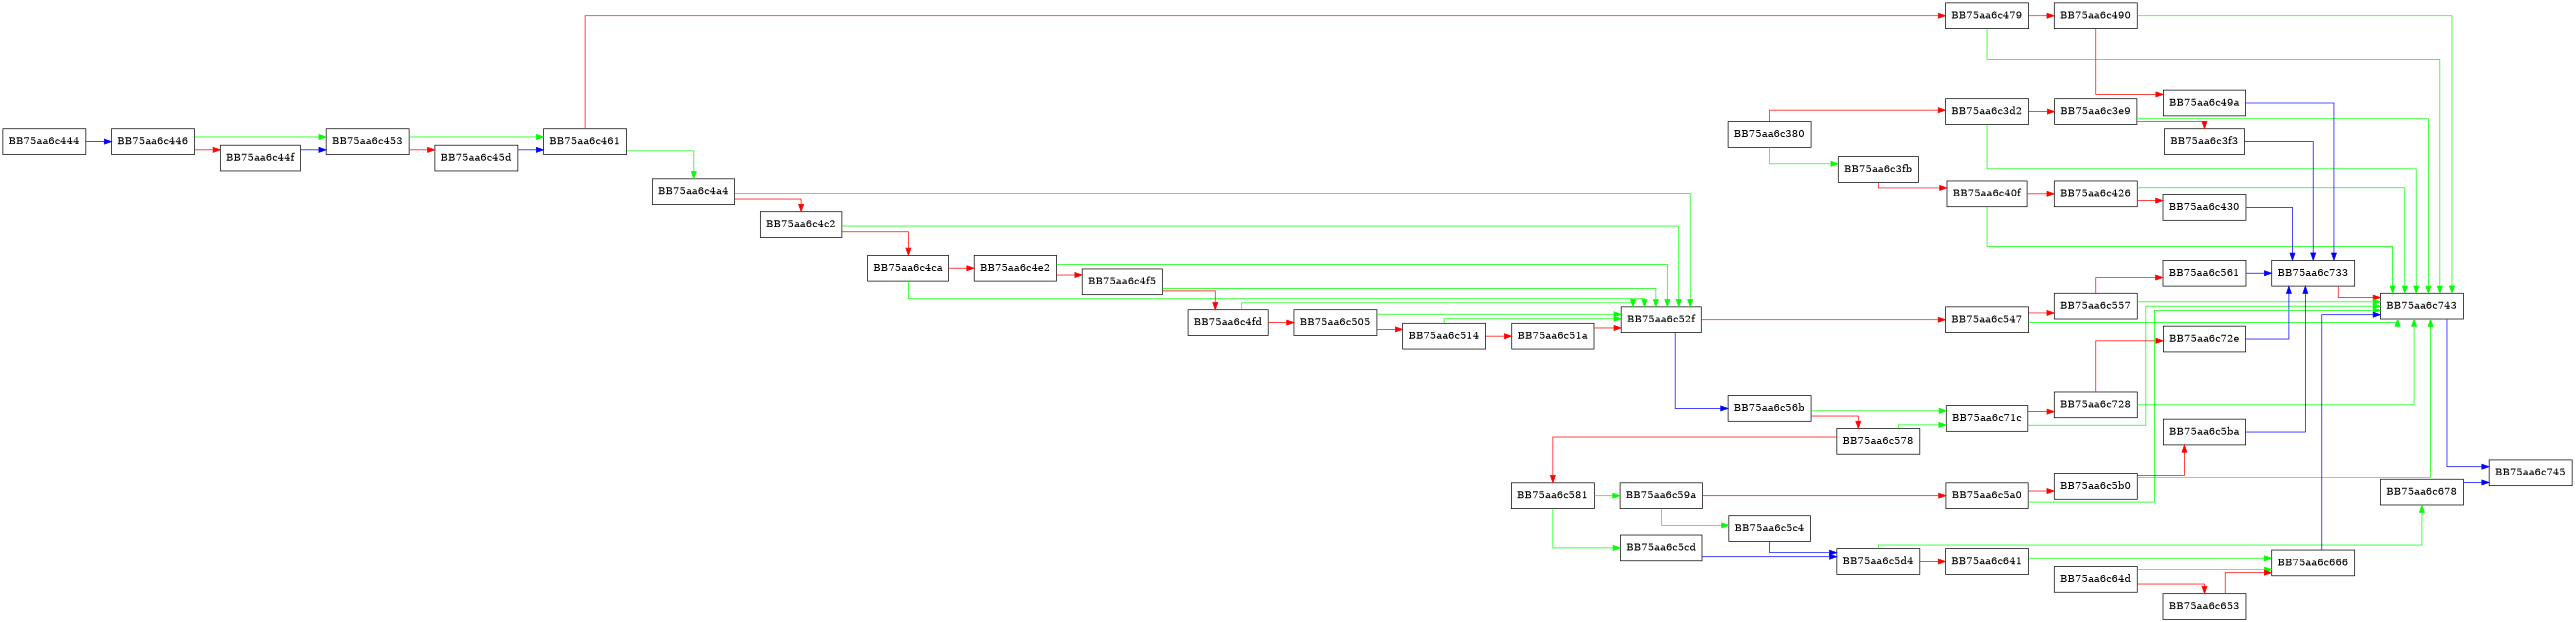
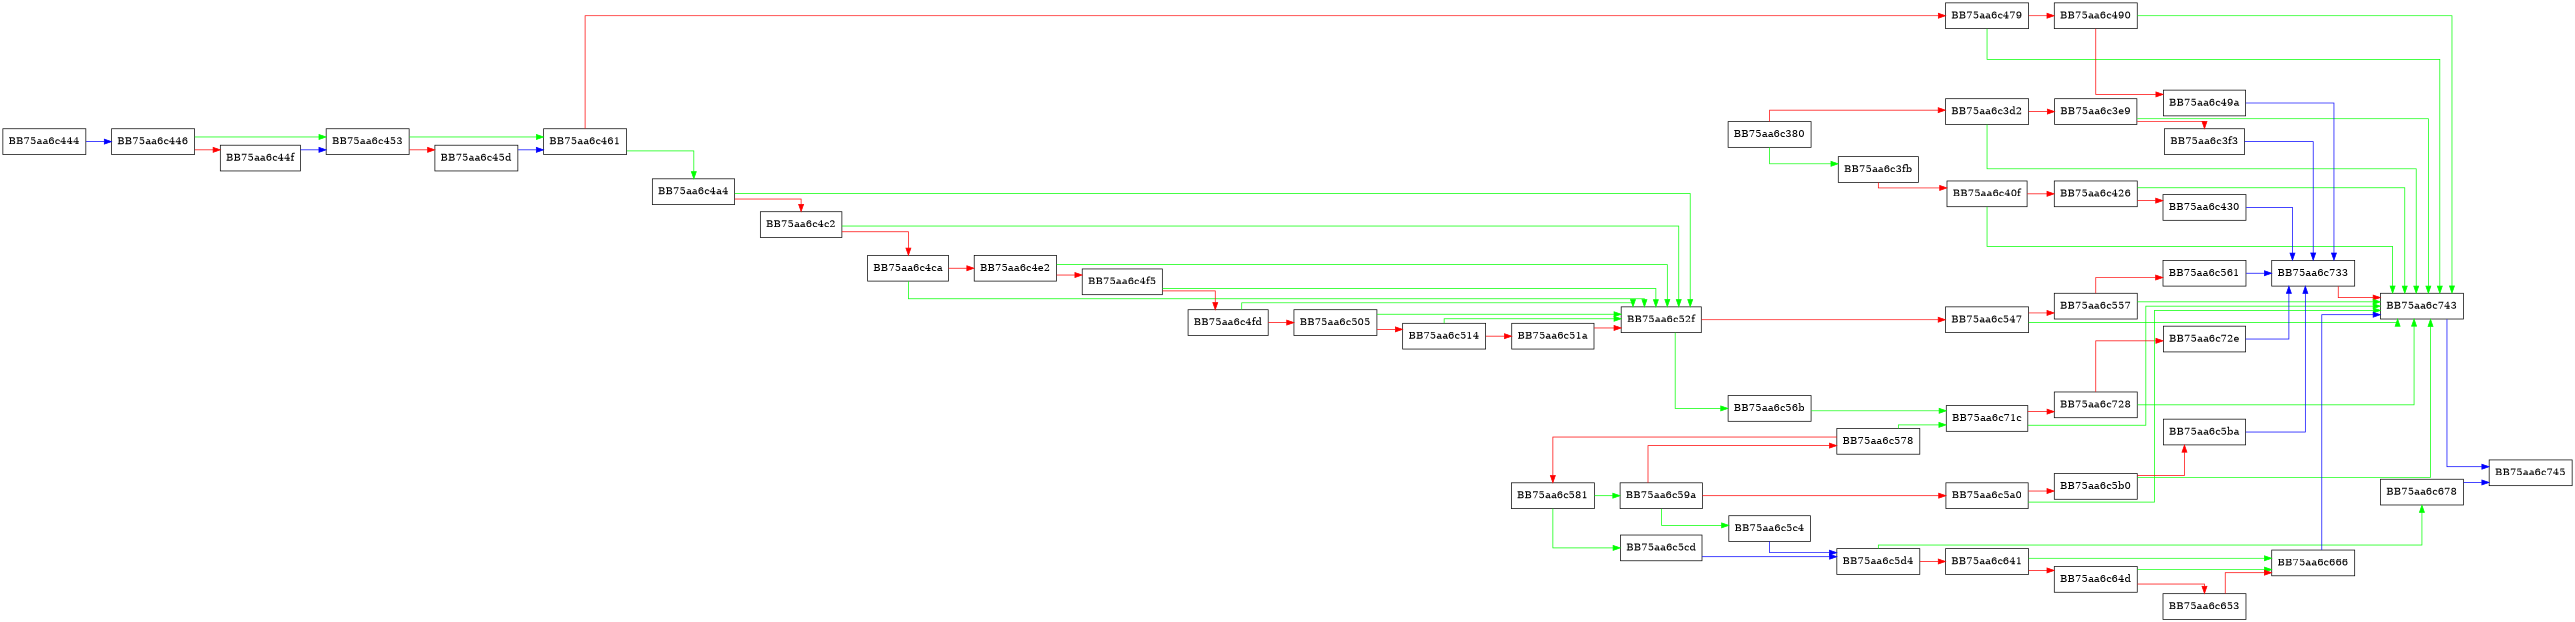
(1675, 393) -> (1675, 393)
(1837, 416) -> (1720, 446)
none -> (2038, 570)
